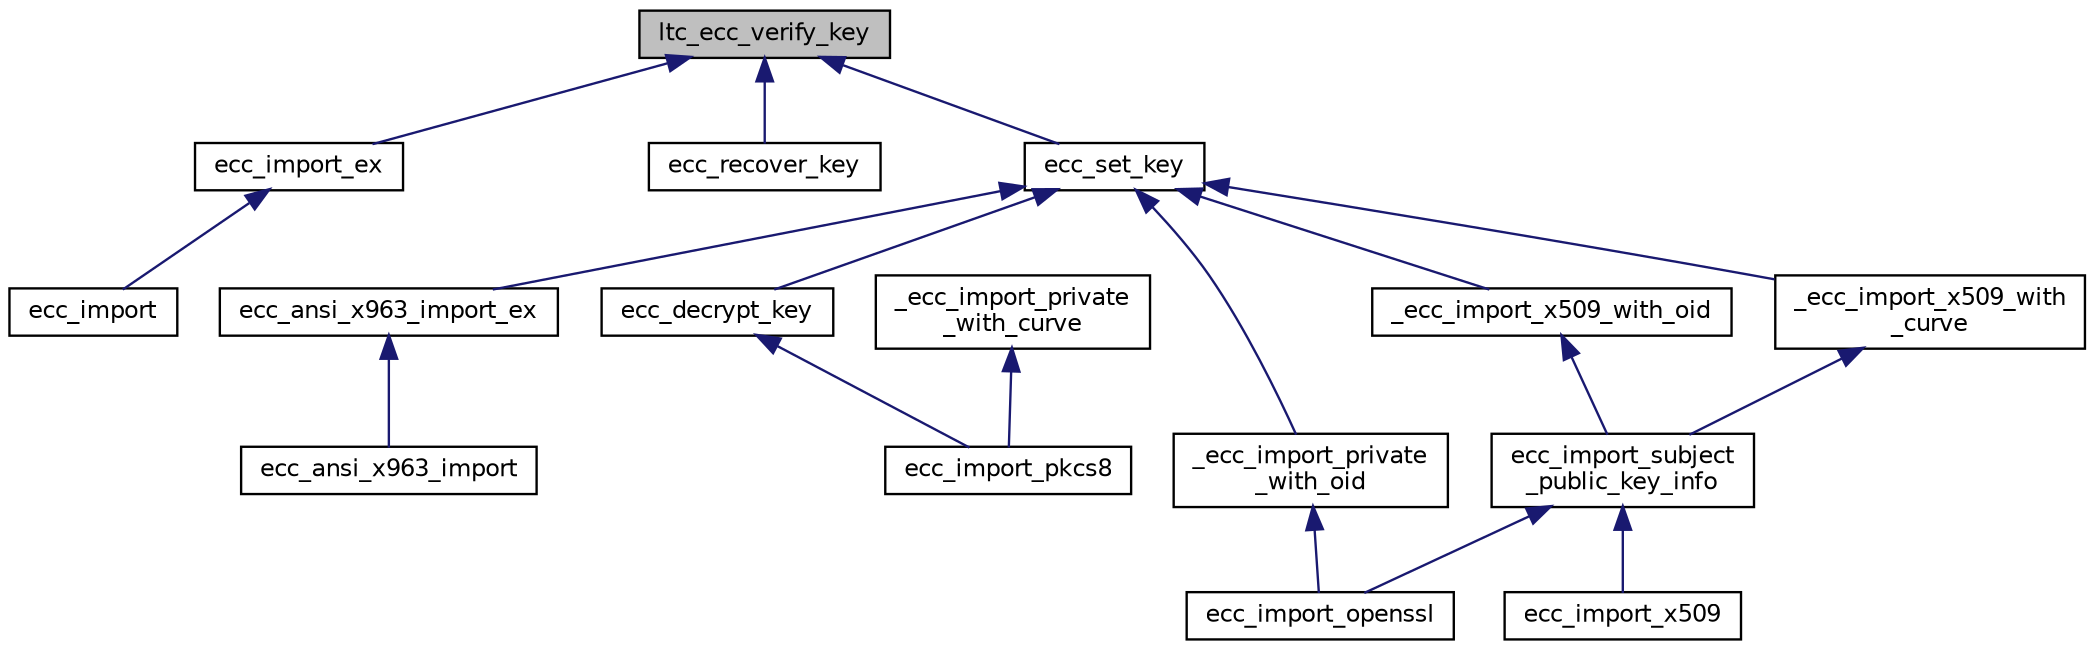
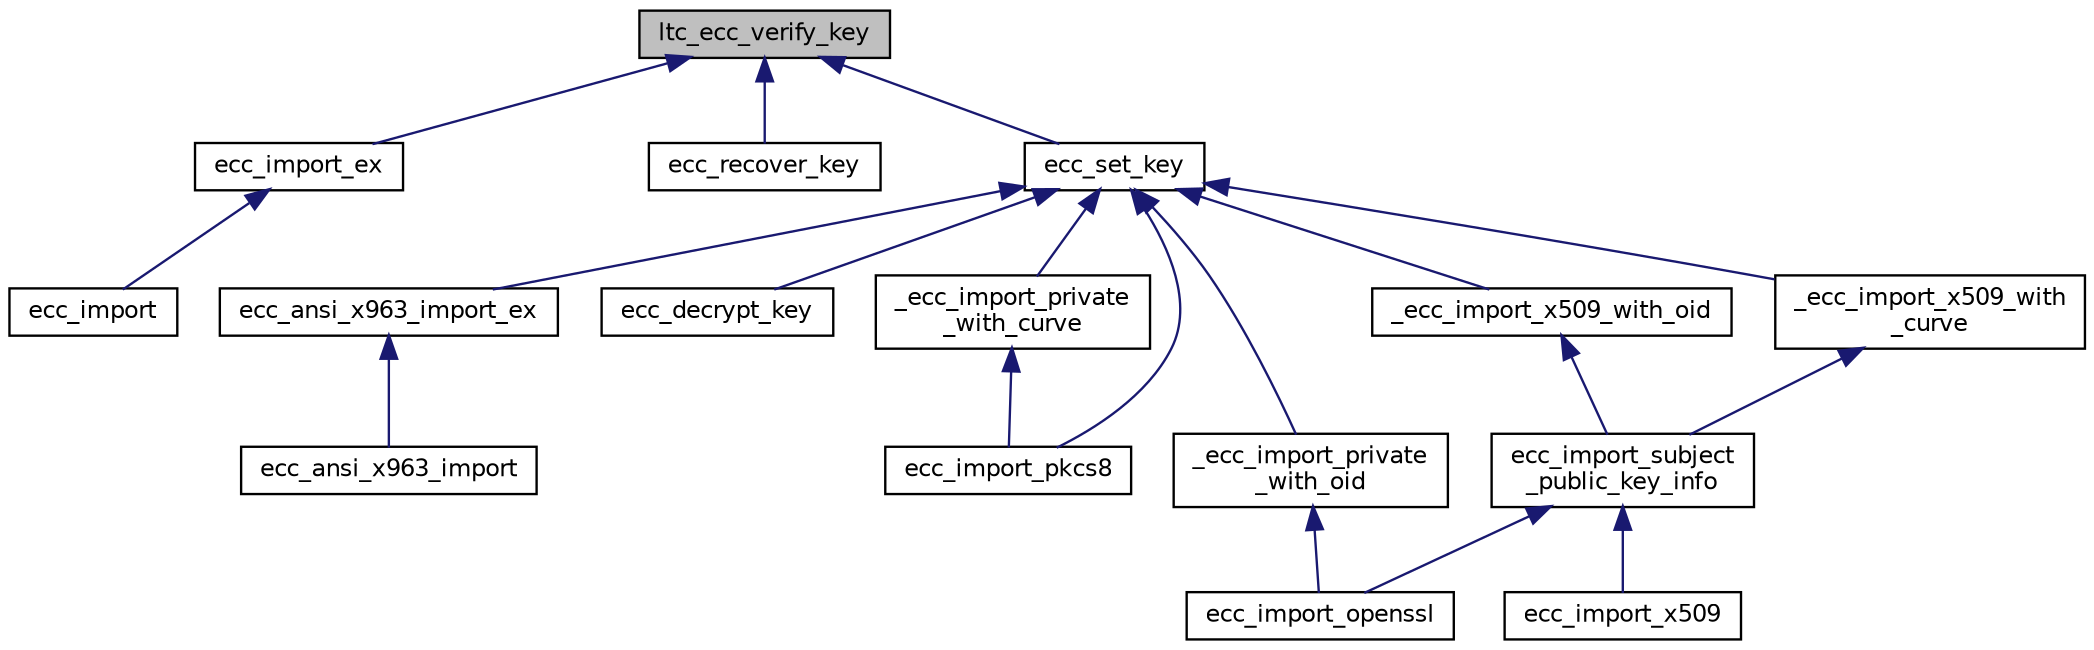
none -> (1061, 243)
(873, 397) -> (1170, 351)
